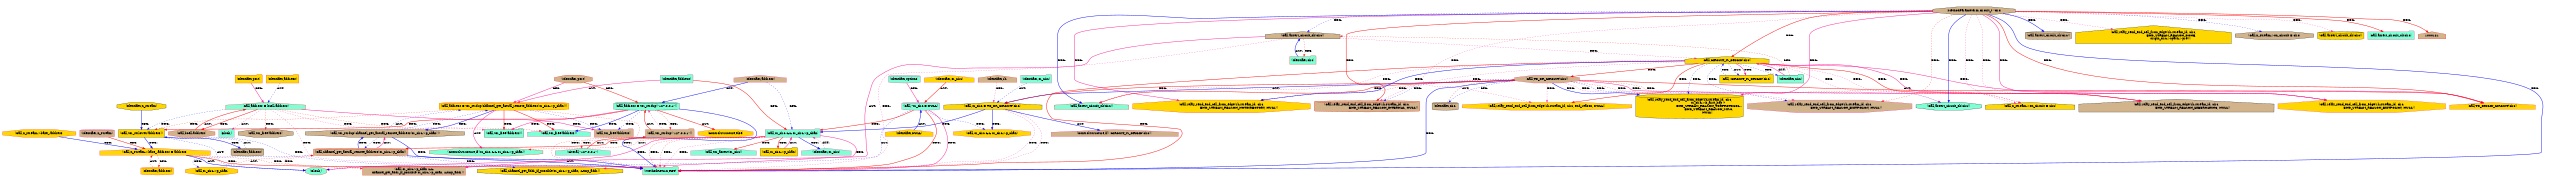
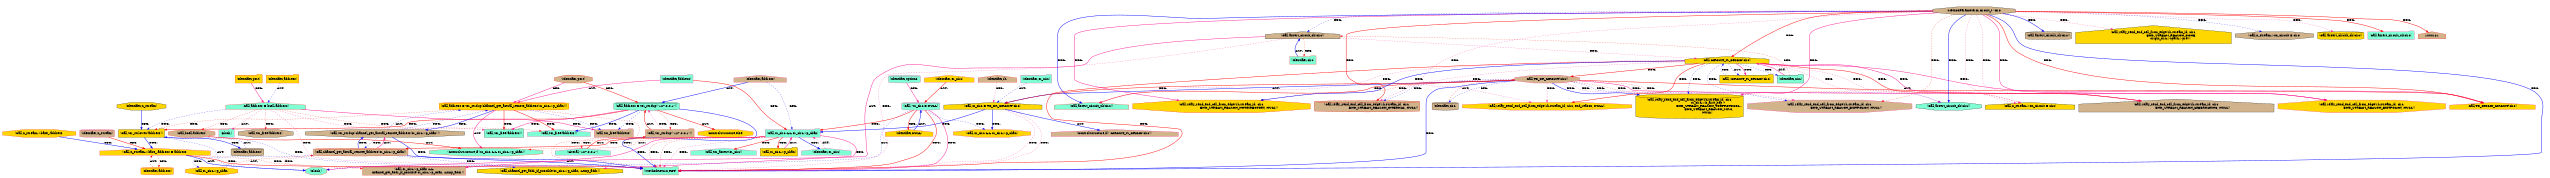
(218, 117) -> (333, 139)
(235, 118) -> (235, 118)
none -> (911, 118)
